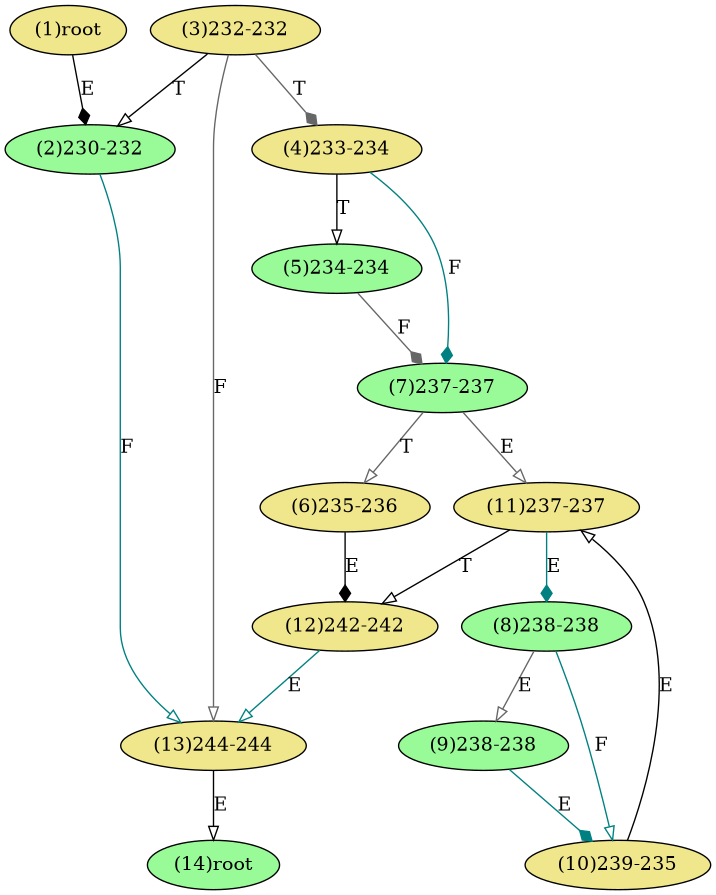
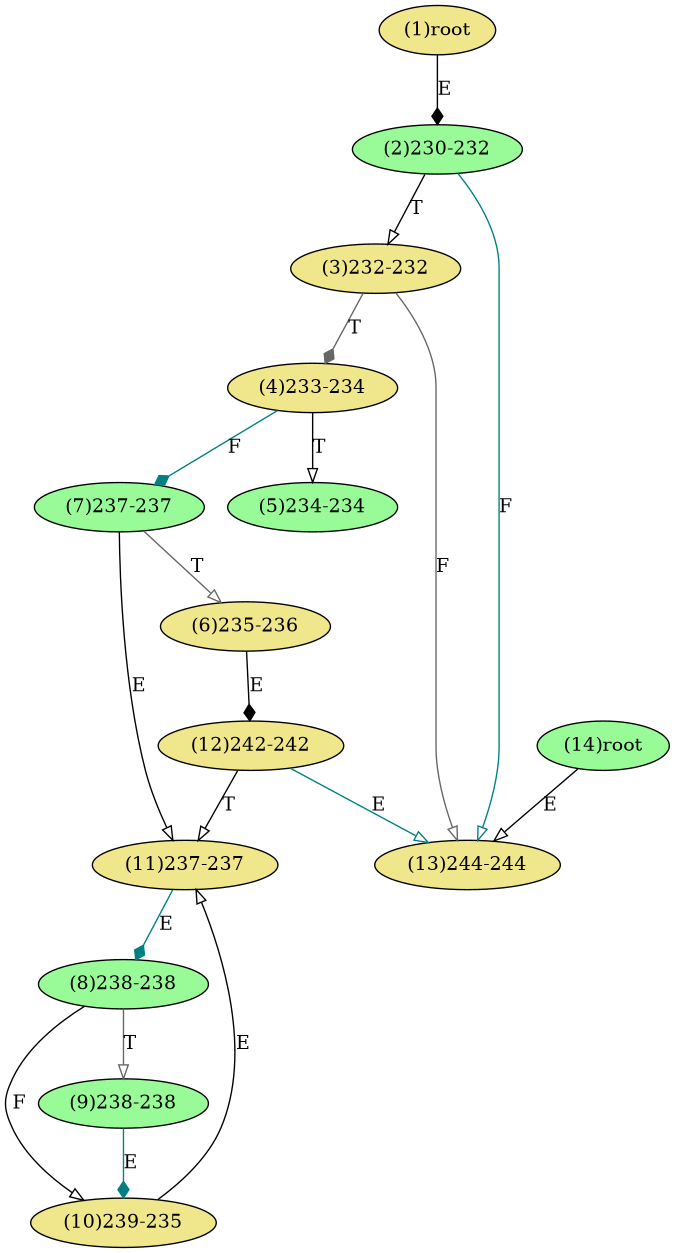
(168, 86) -> (410, 203)
(384, 322) -> none
(490, 442) -> (129, 682)
(452, 563) -> (221, 799)
(525, 686) -> (130, 1044)
(586, 738) -> (6, 1096)
(213, 798) -> (541, 800)
